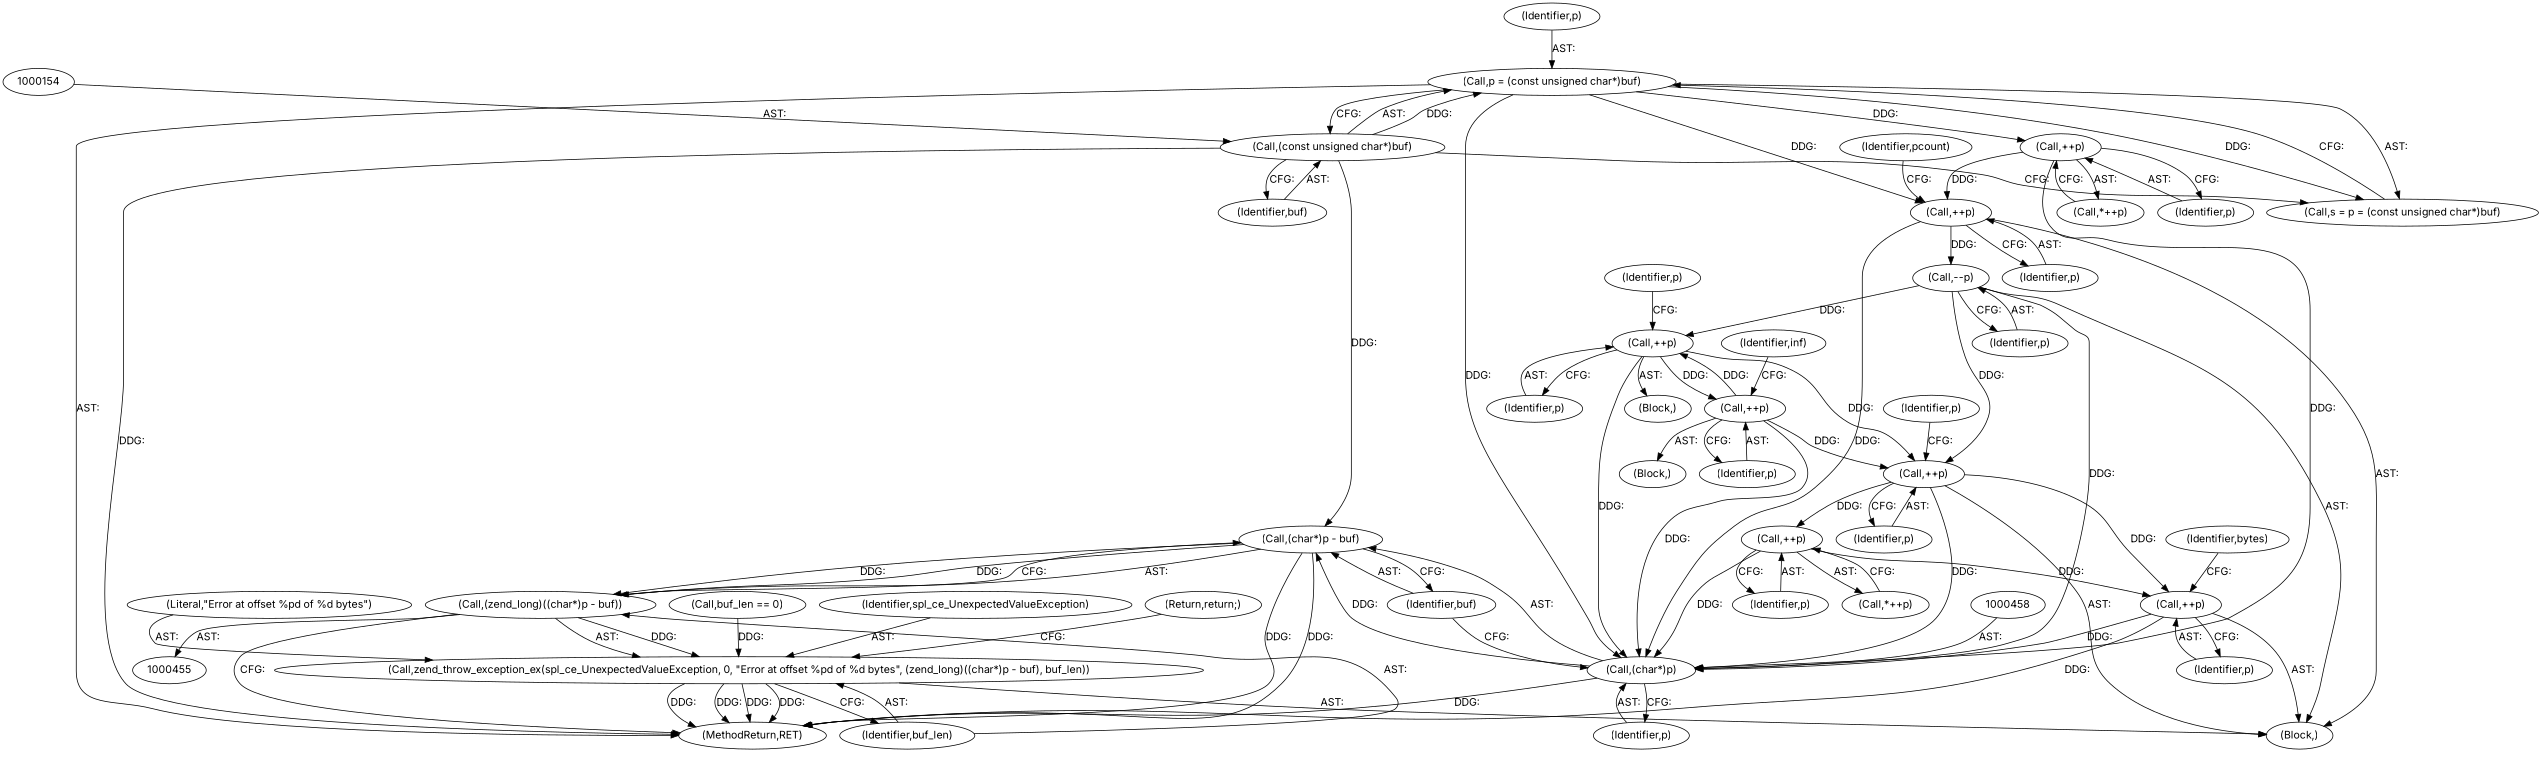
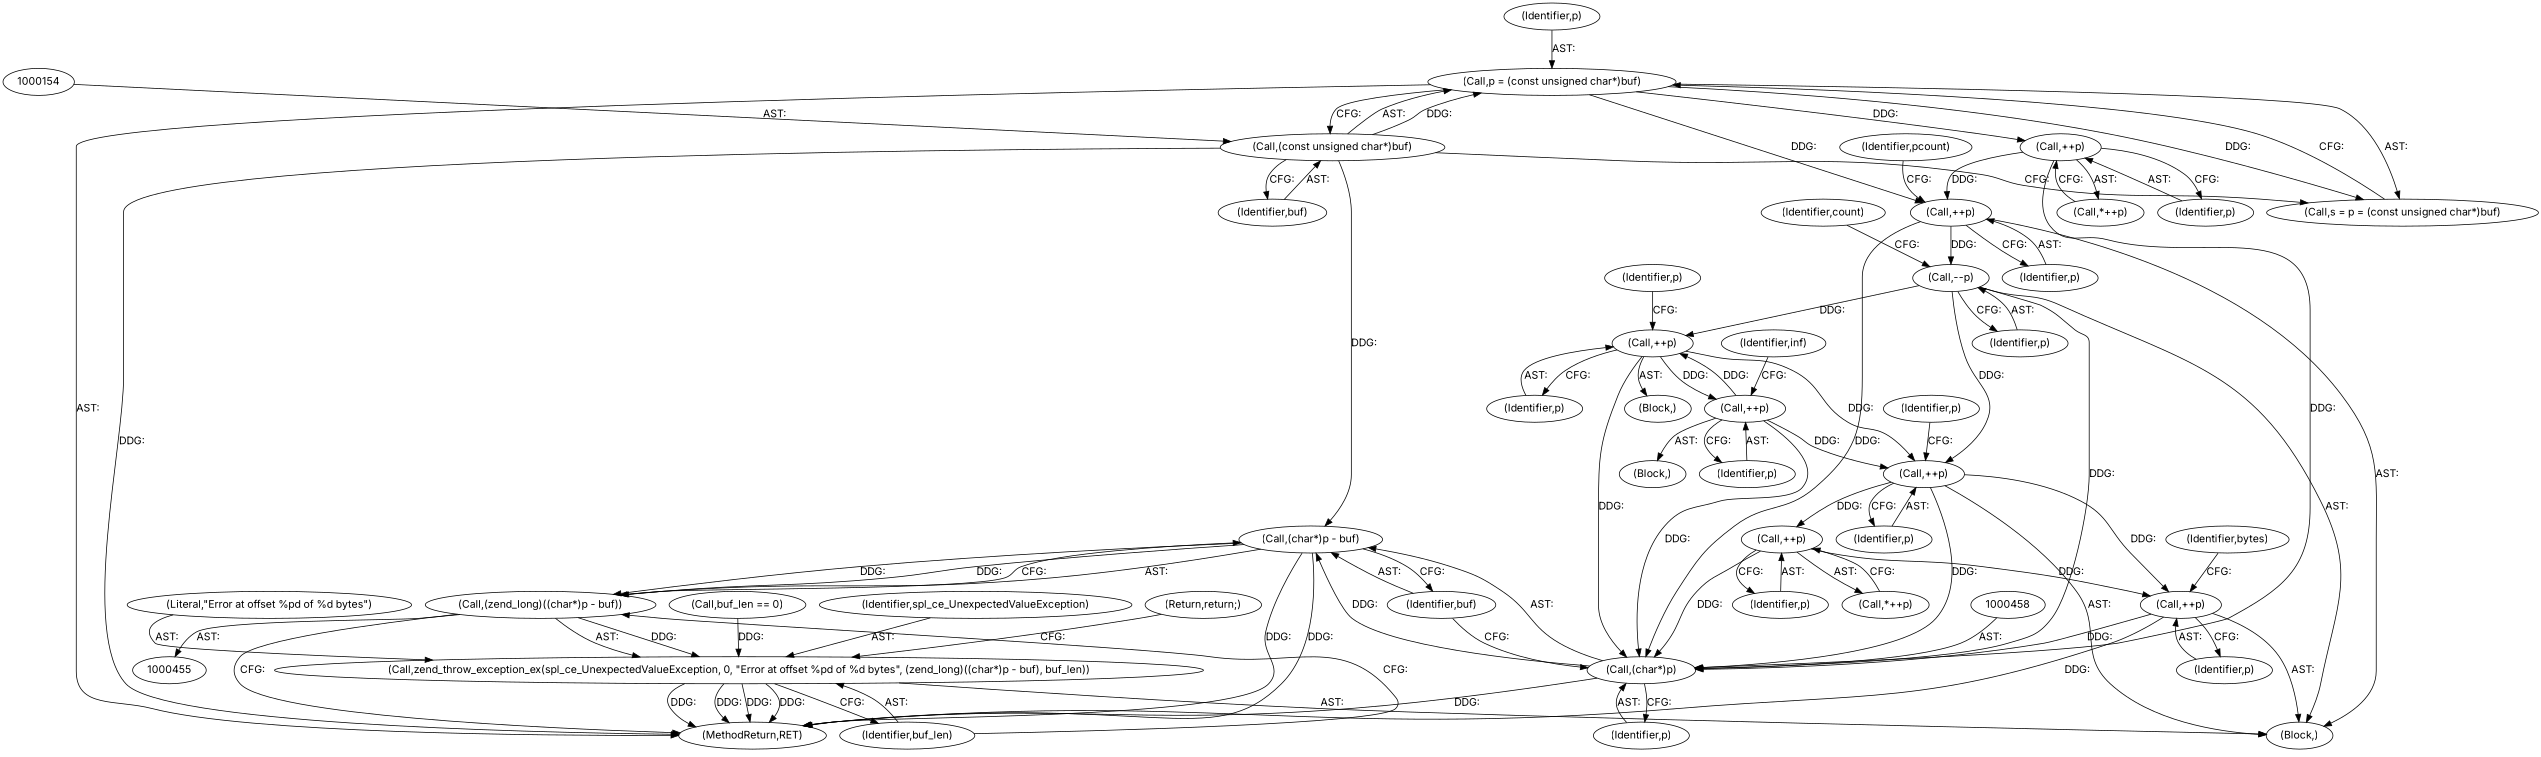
none -> (1823, 213)
(1466, 384) -> none
(1397, 670) -> (1397, 670)
